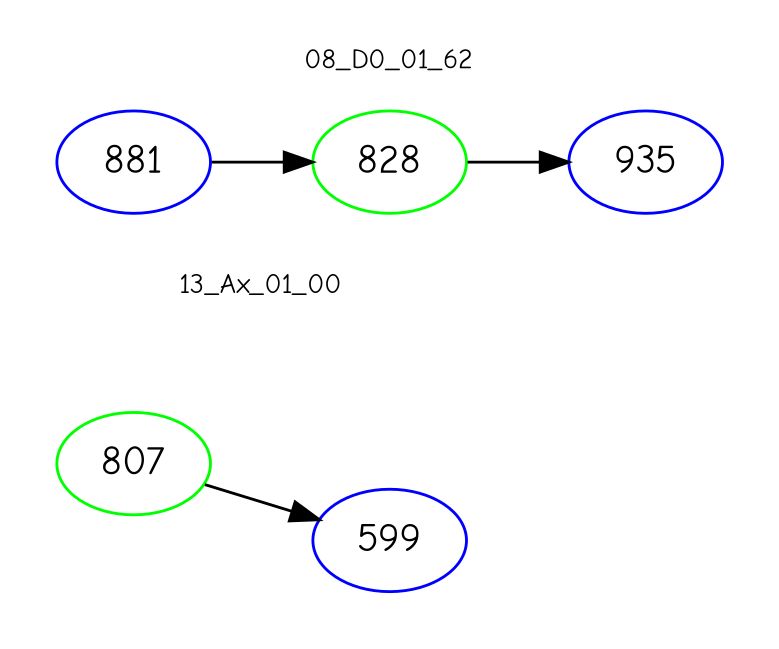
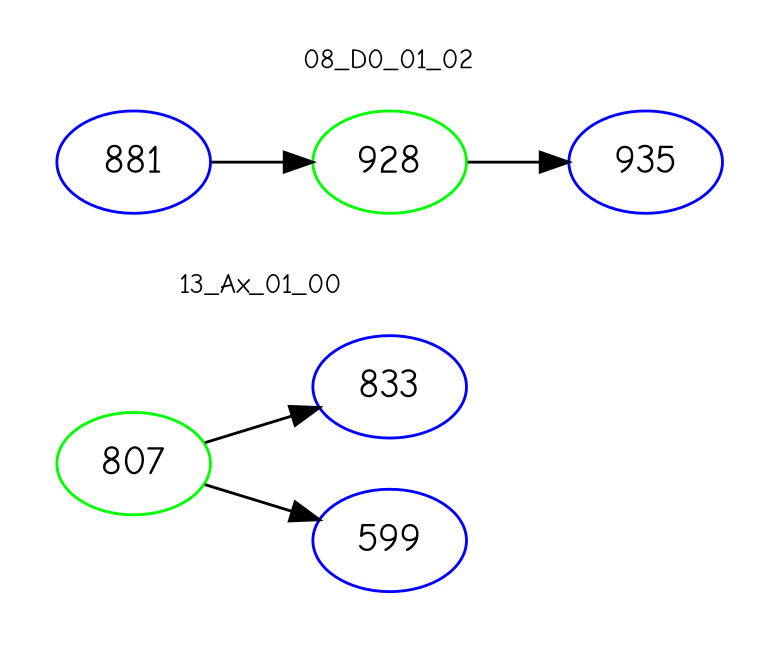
(390, 61) -> (390, 61)
(390, 162) -> (390, 162)
none -> (390, 387)
